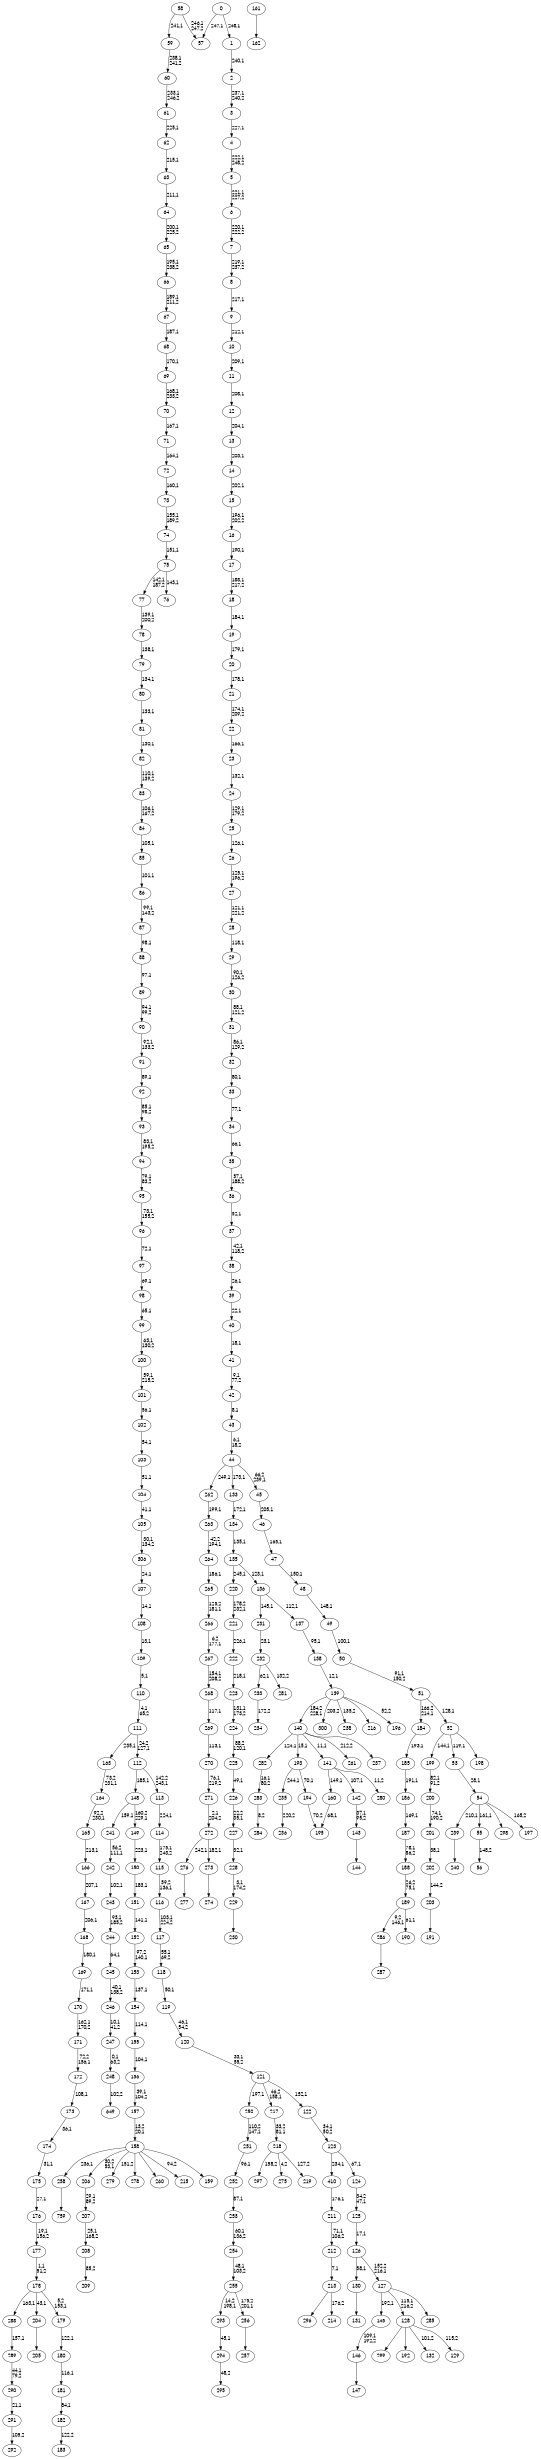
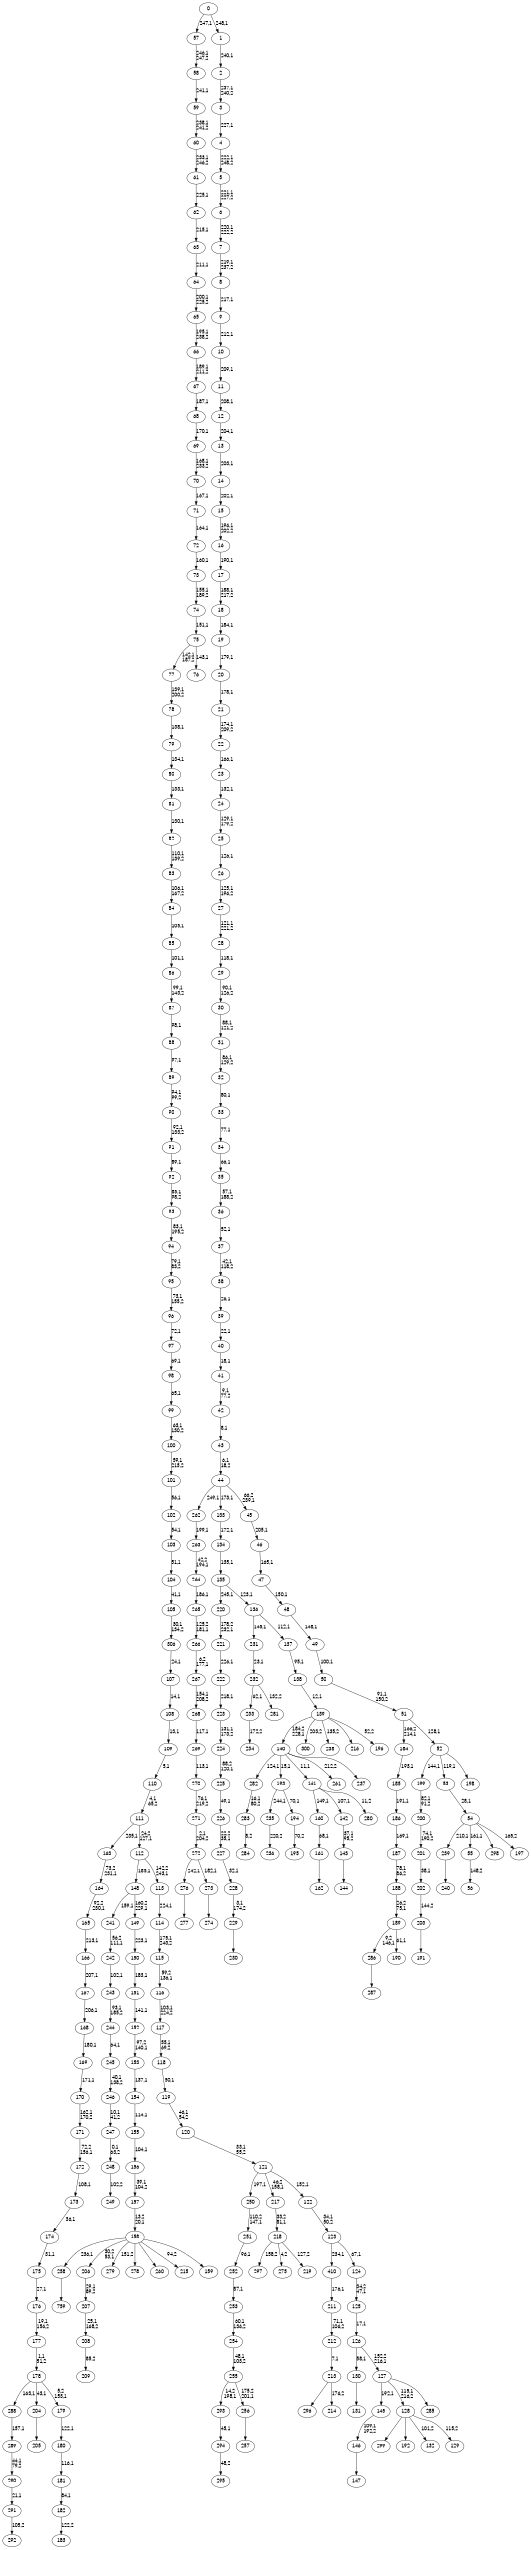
(188, 26) -> (196, 54)
(326, 1814) -> (319, 1835)
(110, 2112) -> (110, 2202)
